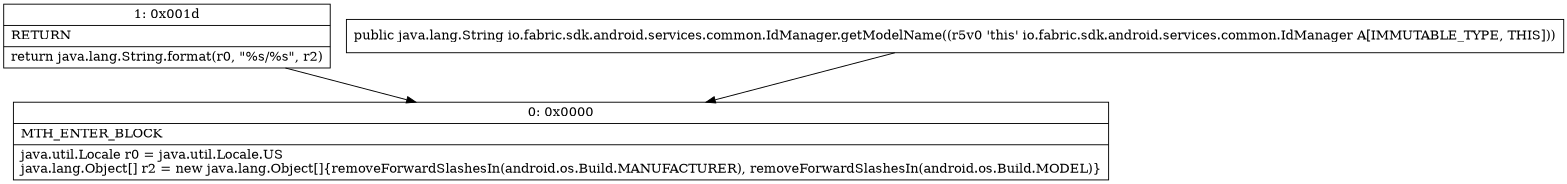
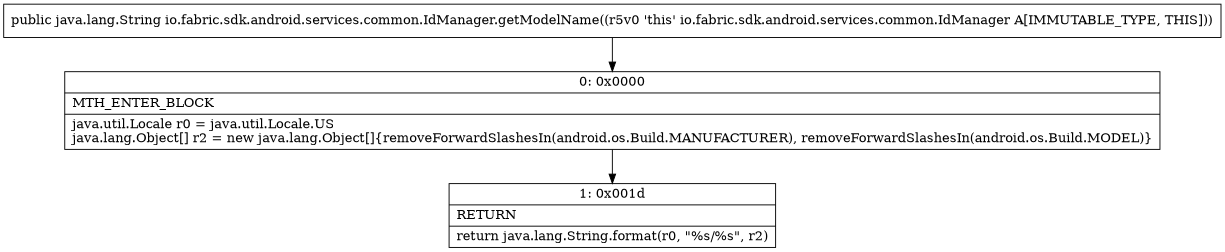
(346, 84) -> (612, 162)
